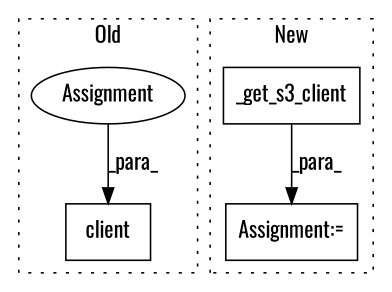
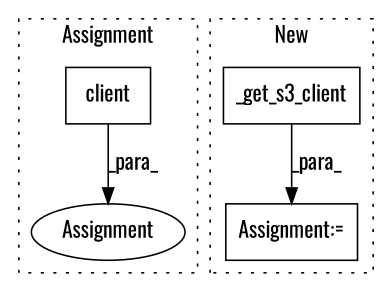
(108, 37) -> (108, 37)
(108, 156) -> (108, 156)
